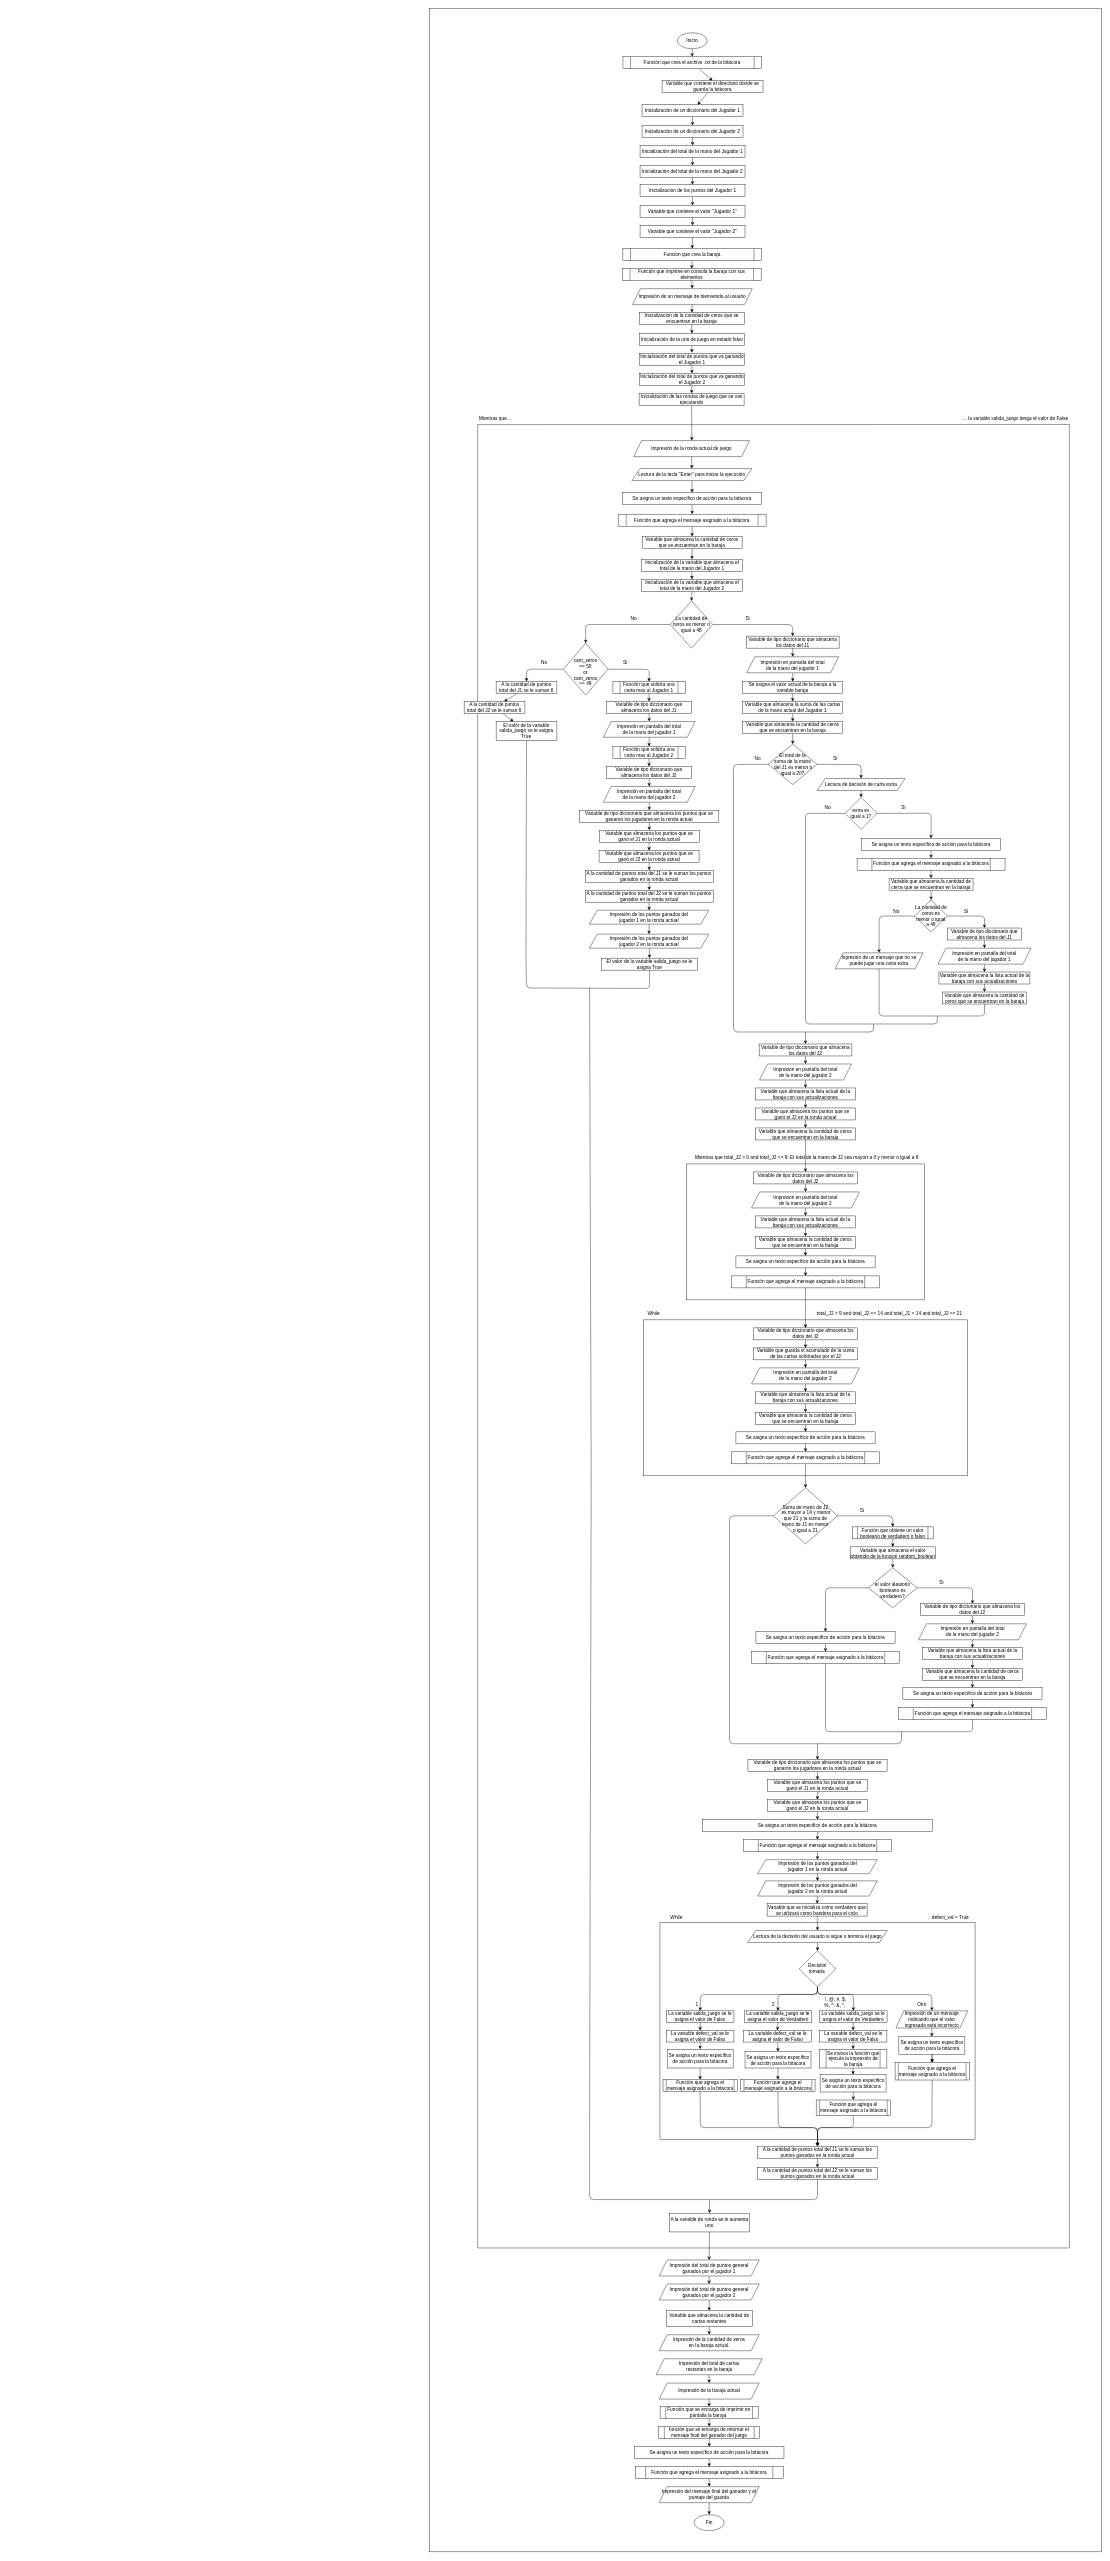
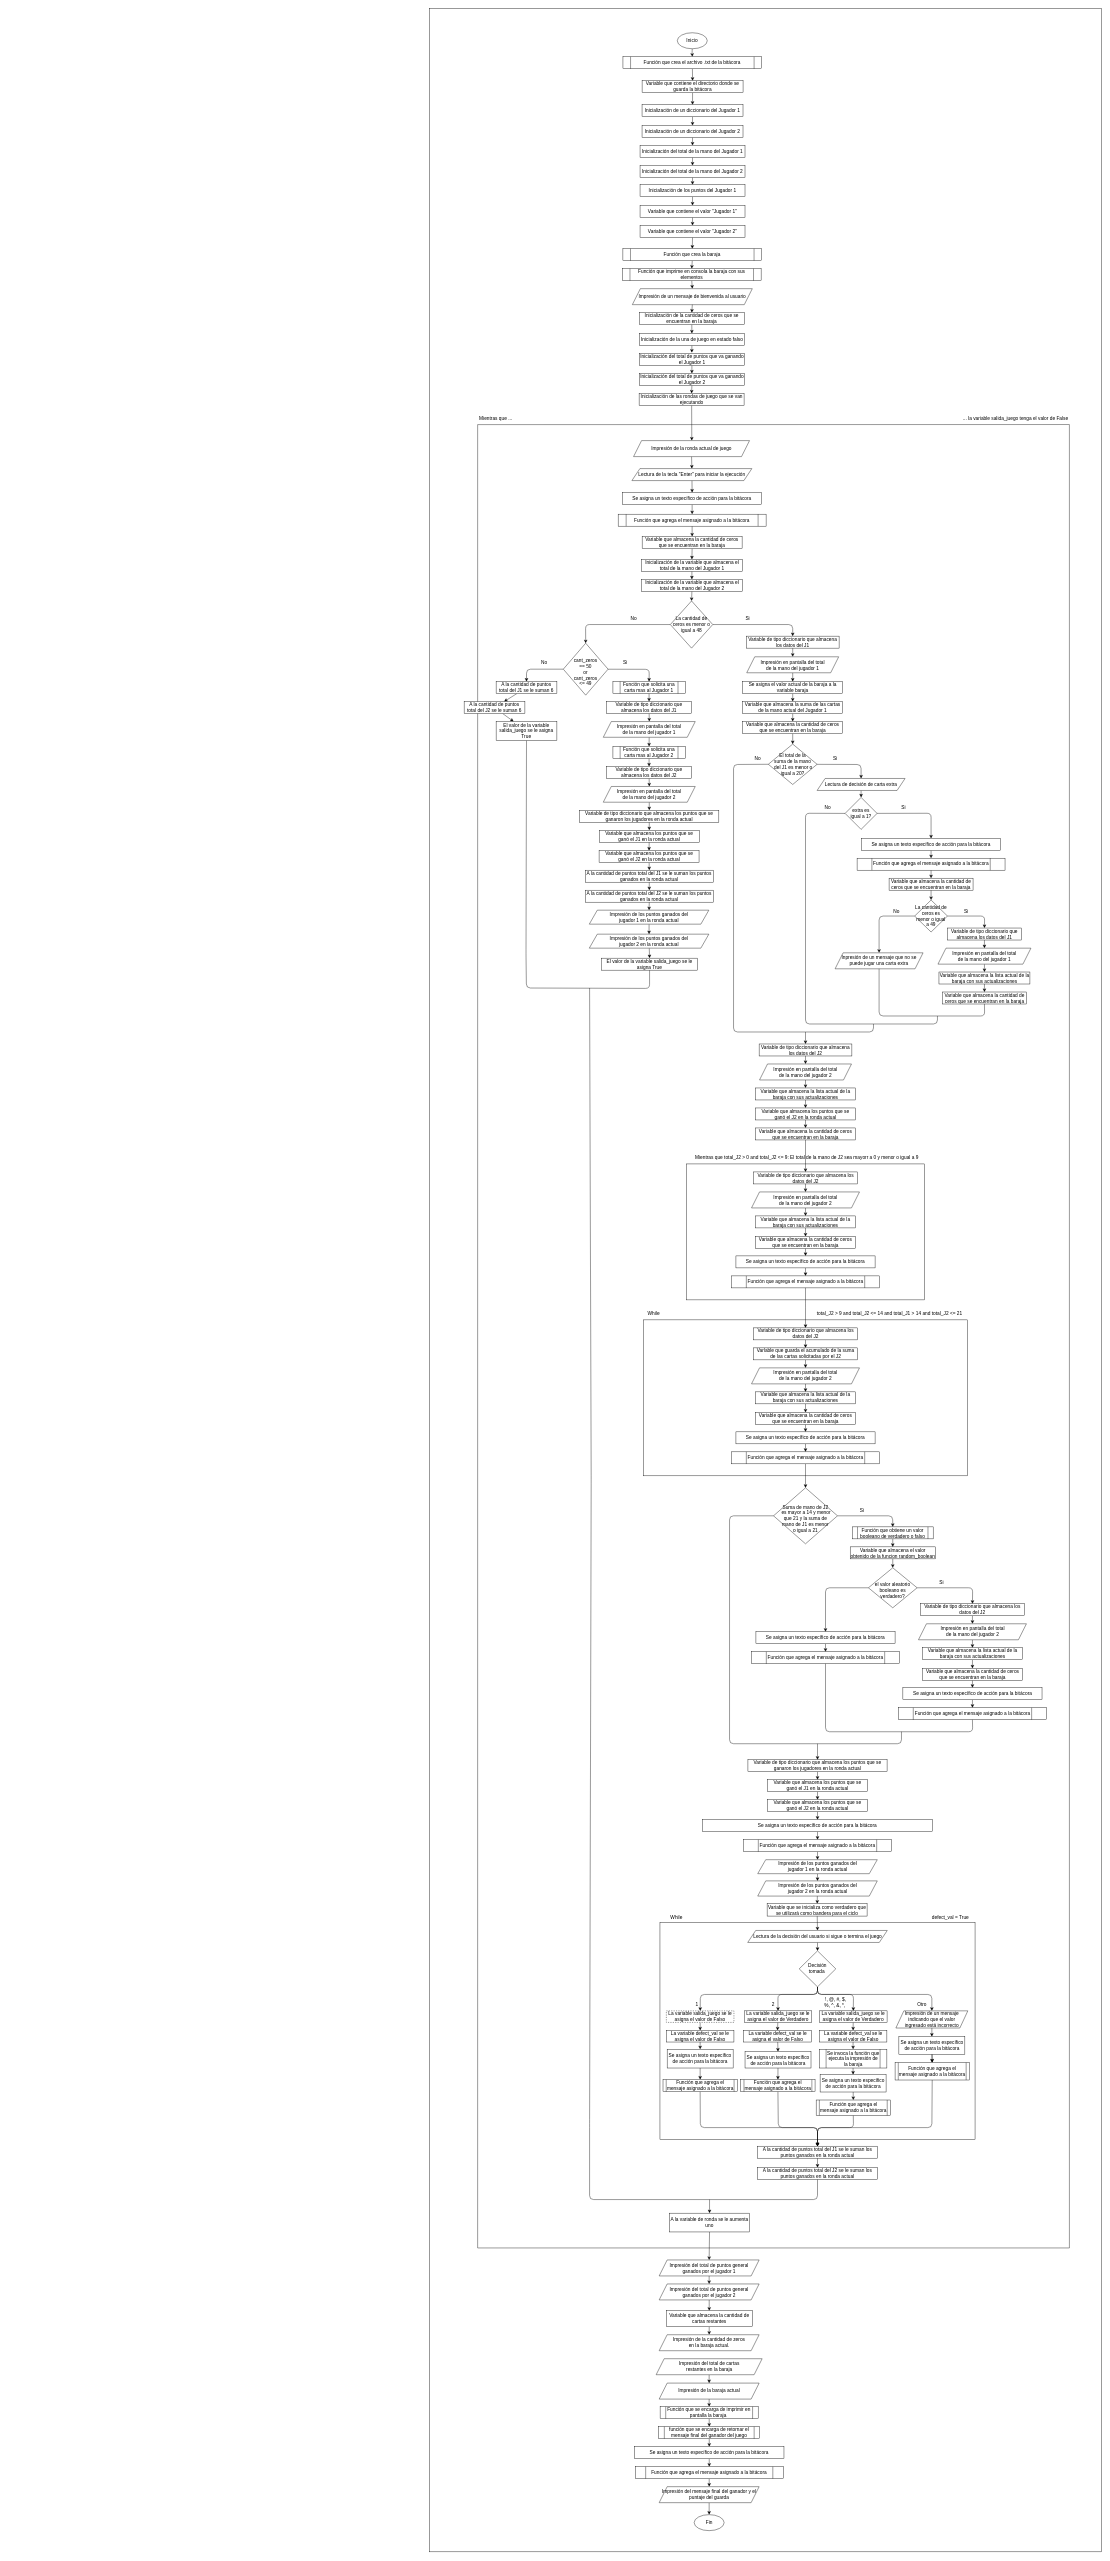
(713, 86) -> (693, 86)
(700, 2017) -> (700, 2017)
